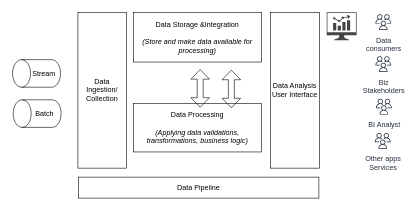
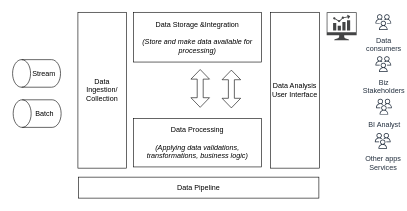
(197, 128) -> (197, 143)
